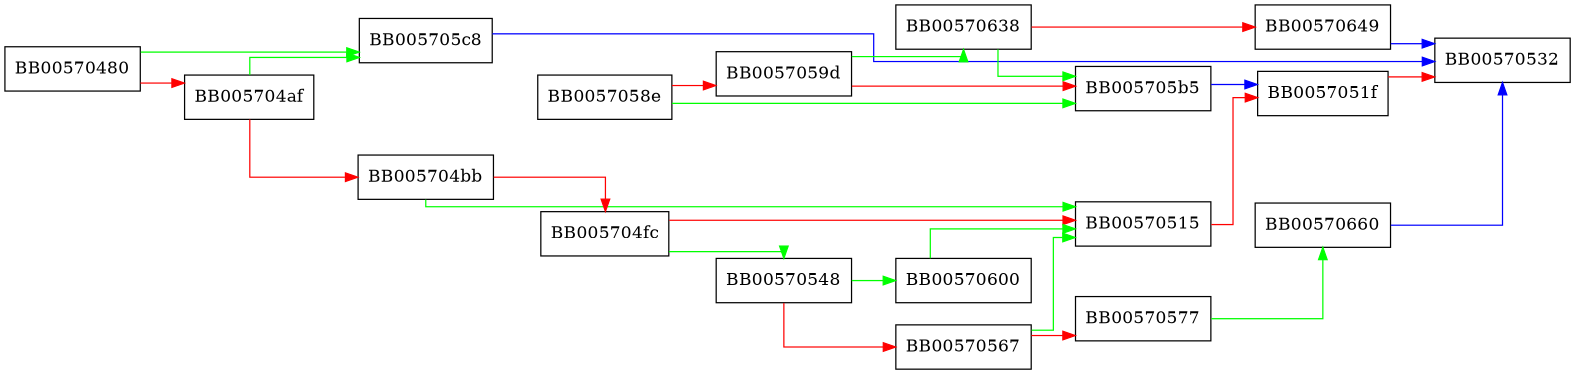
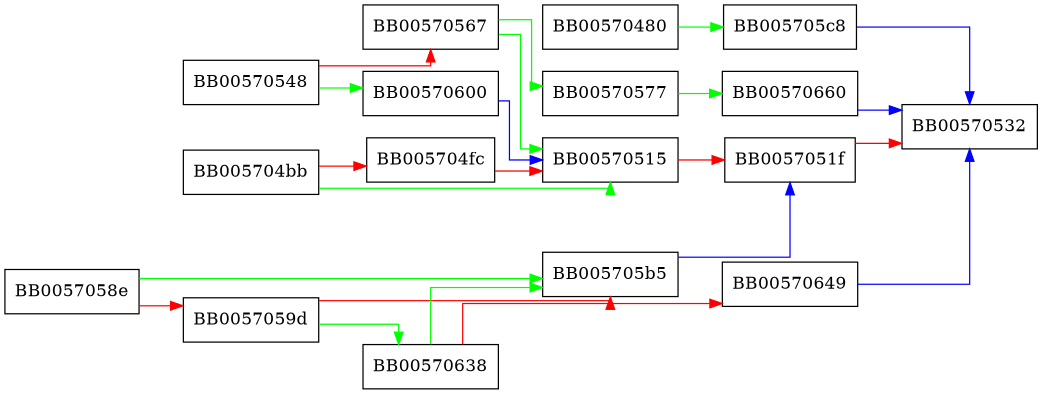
(249, 97) -> none
(982, 229) -> (509, 135)
(727, 252) -> none
(1047, 336) -> (532, 37)
